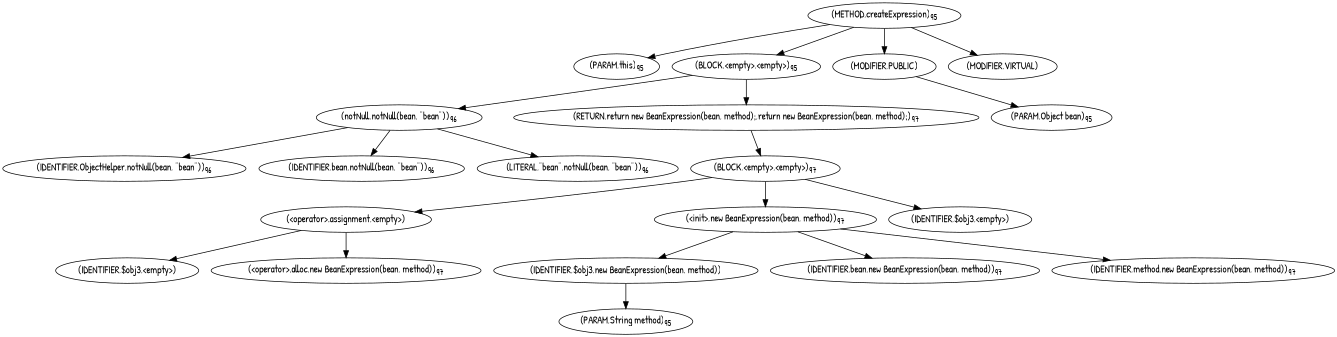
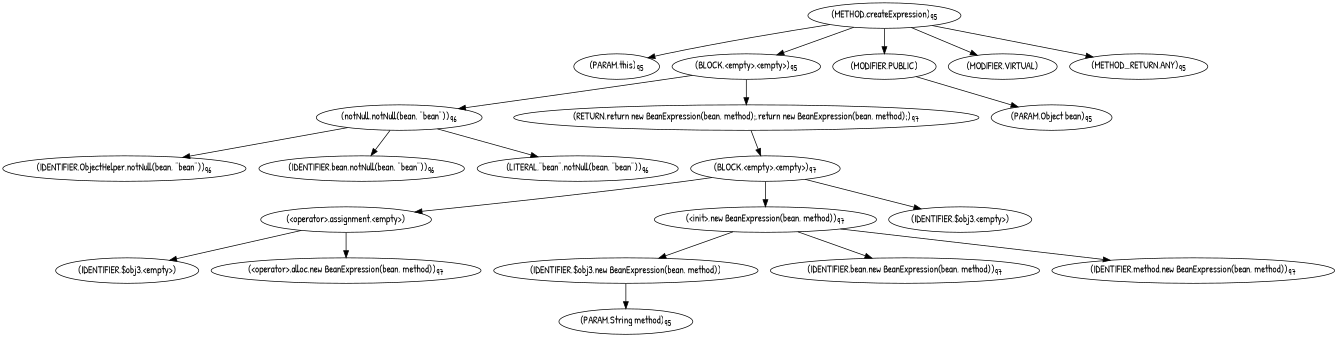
none -> (1139, 67)
